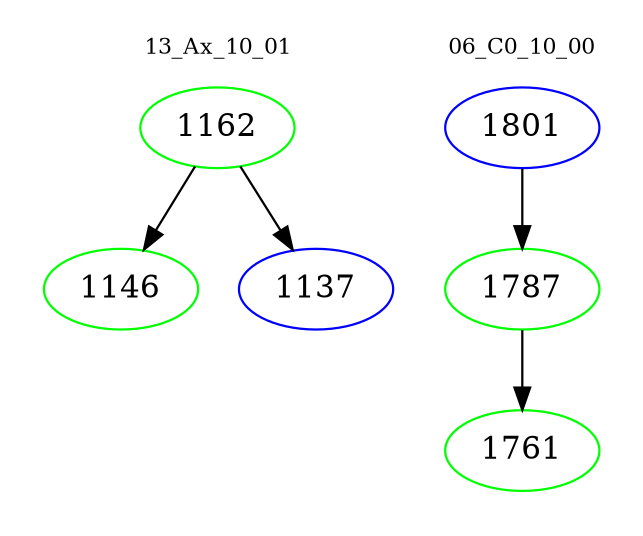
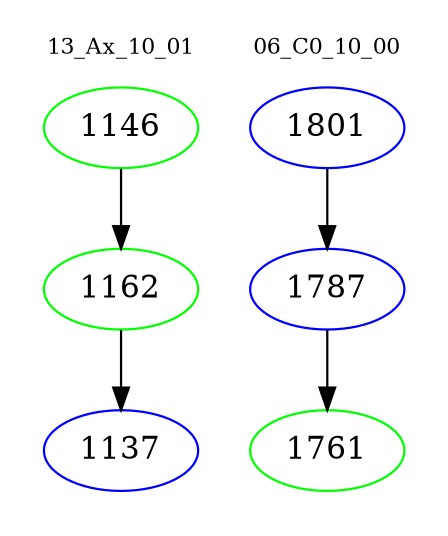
(175, 198) -> (121, 197)
(522, 289) -> (327, 289)
